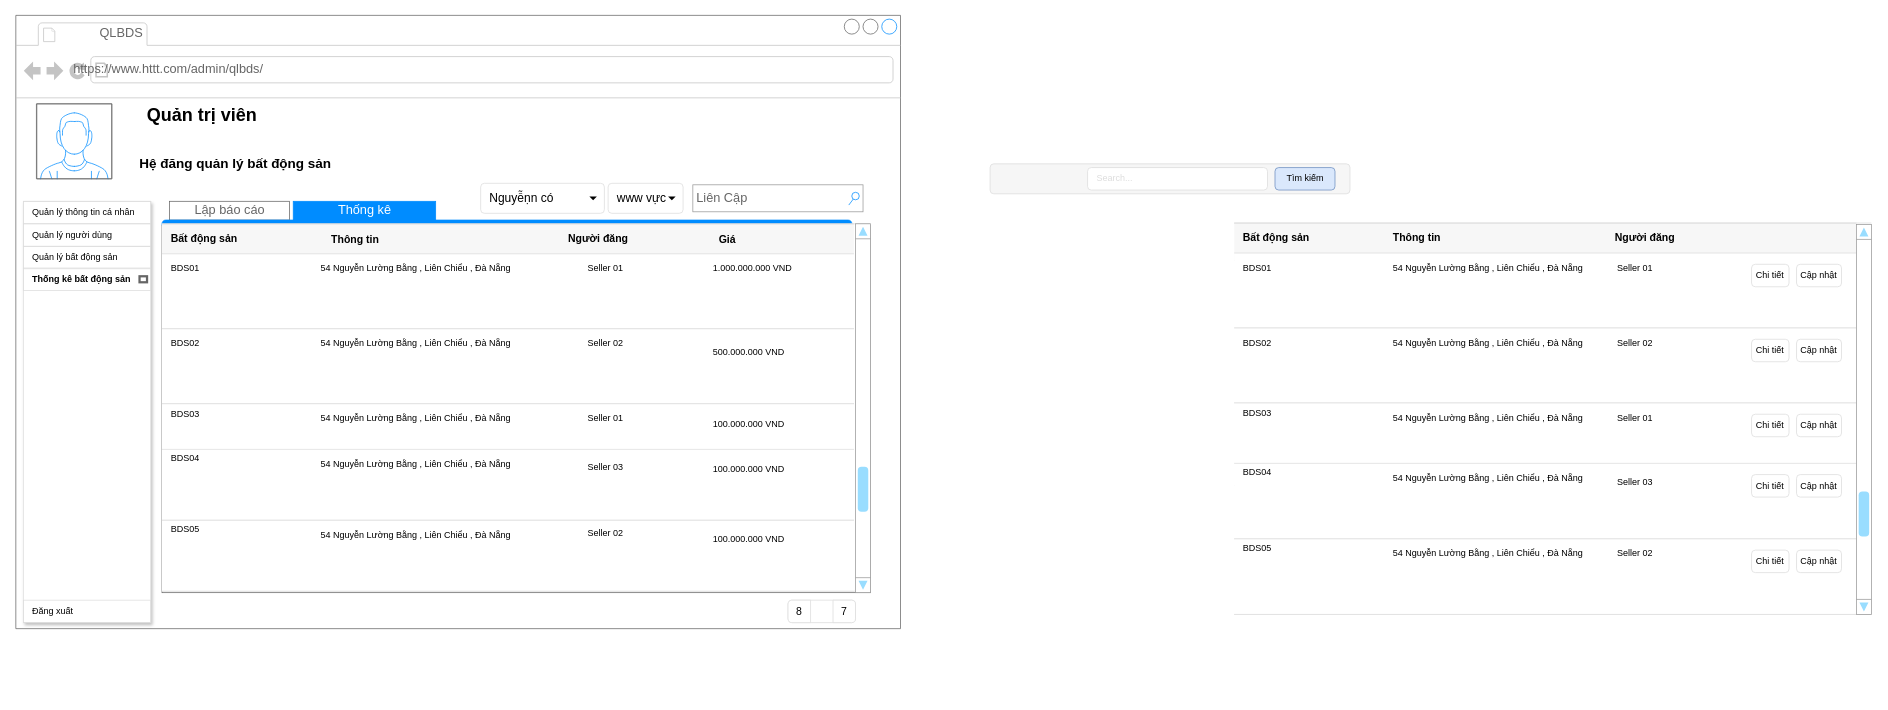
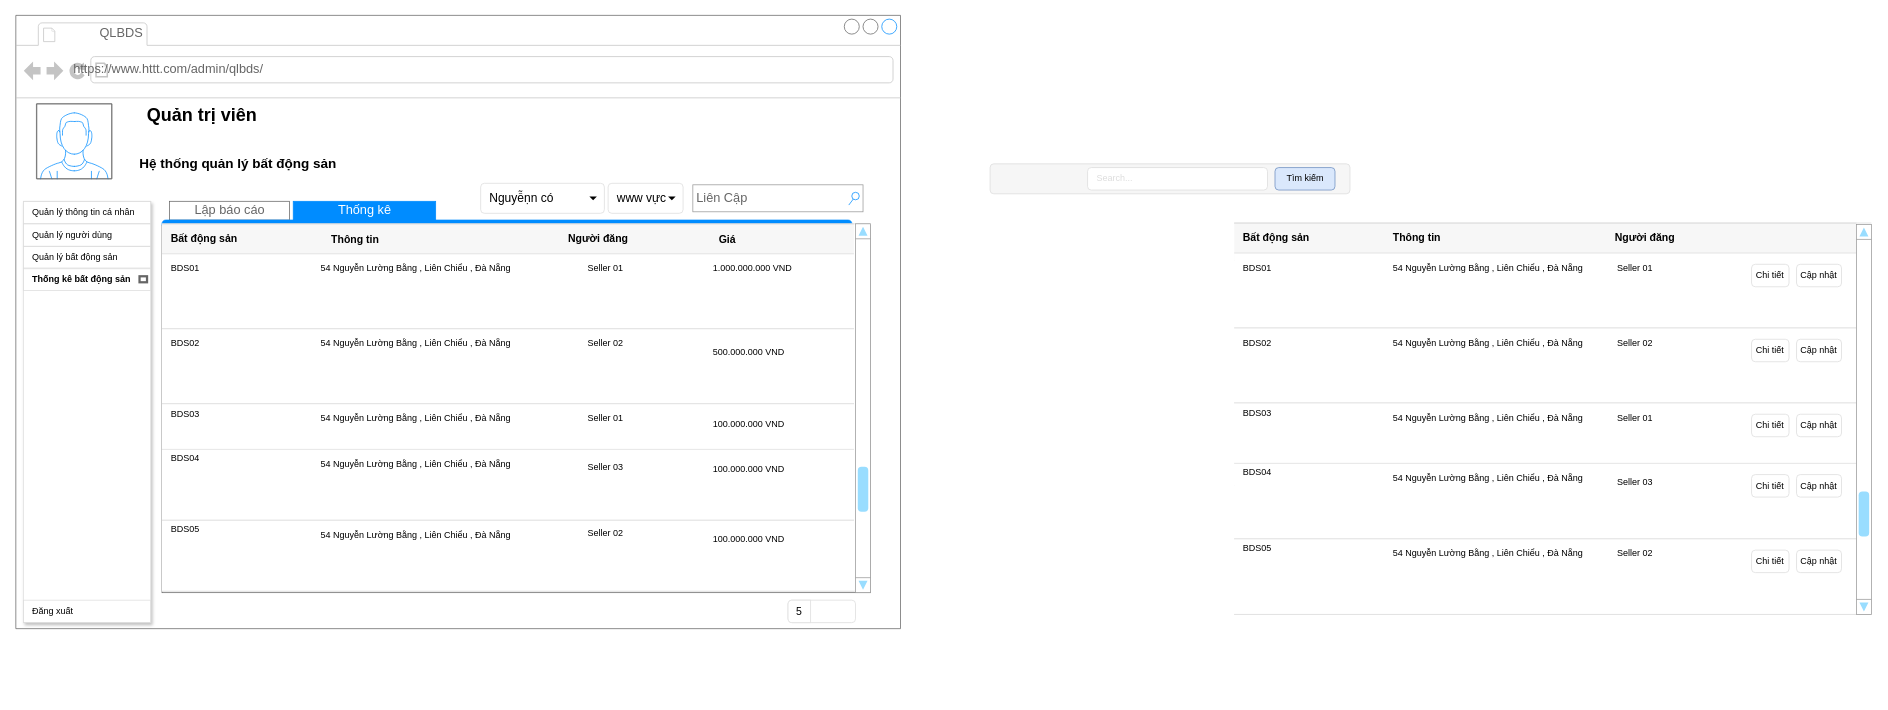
(201, 164) -> (204, 164)
(799, 612) -> (799, 612)
(844, 612) -> none
